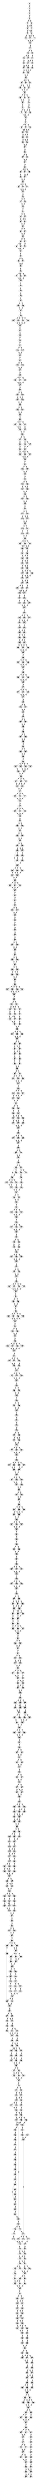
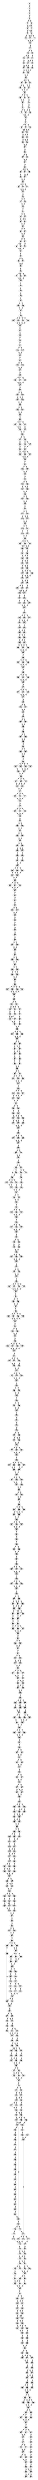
(14, 858) -> (17, 863)
(15, 1016) -> (11, 1017)
(12, 2192) -> (15, 2187)
